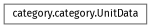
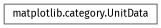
(75, 14) -> (81, 14)
